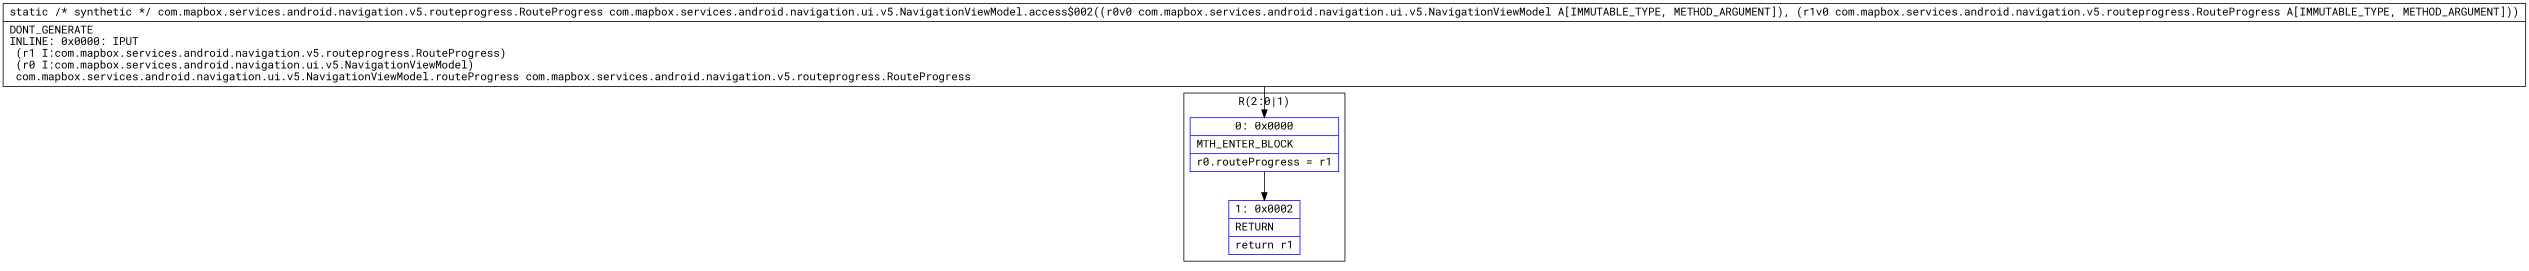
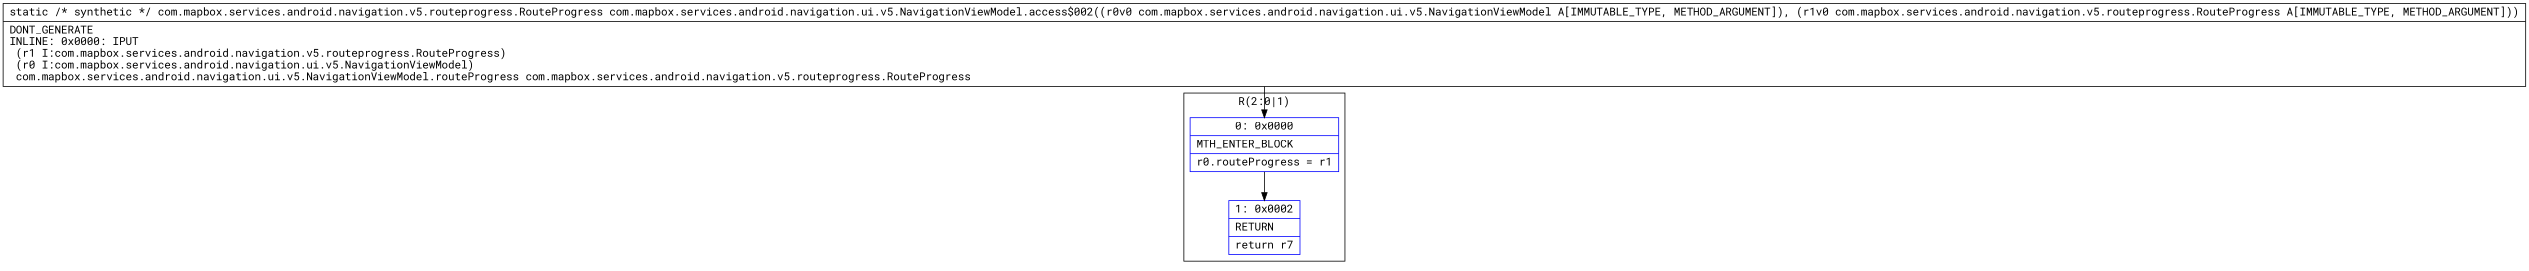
(1264, 245) -> (1264, 245)
